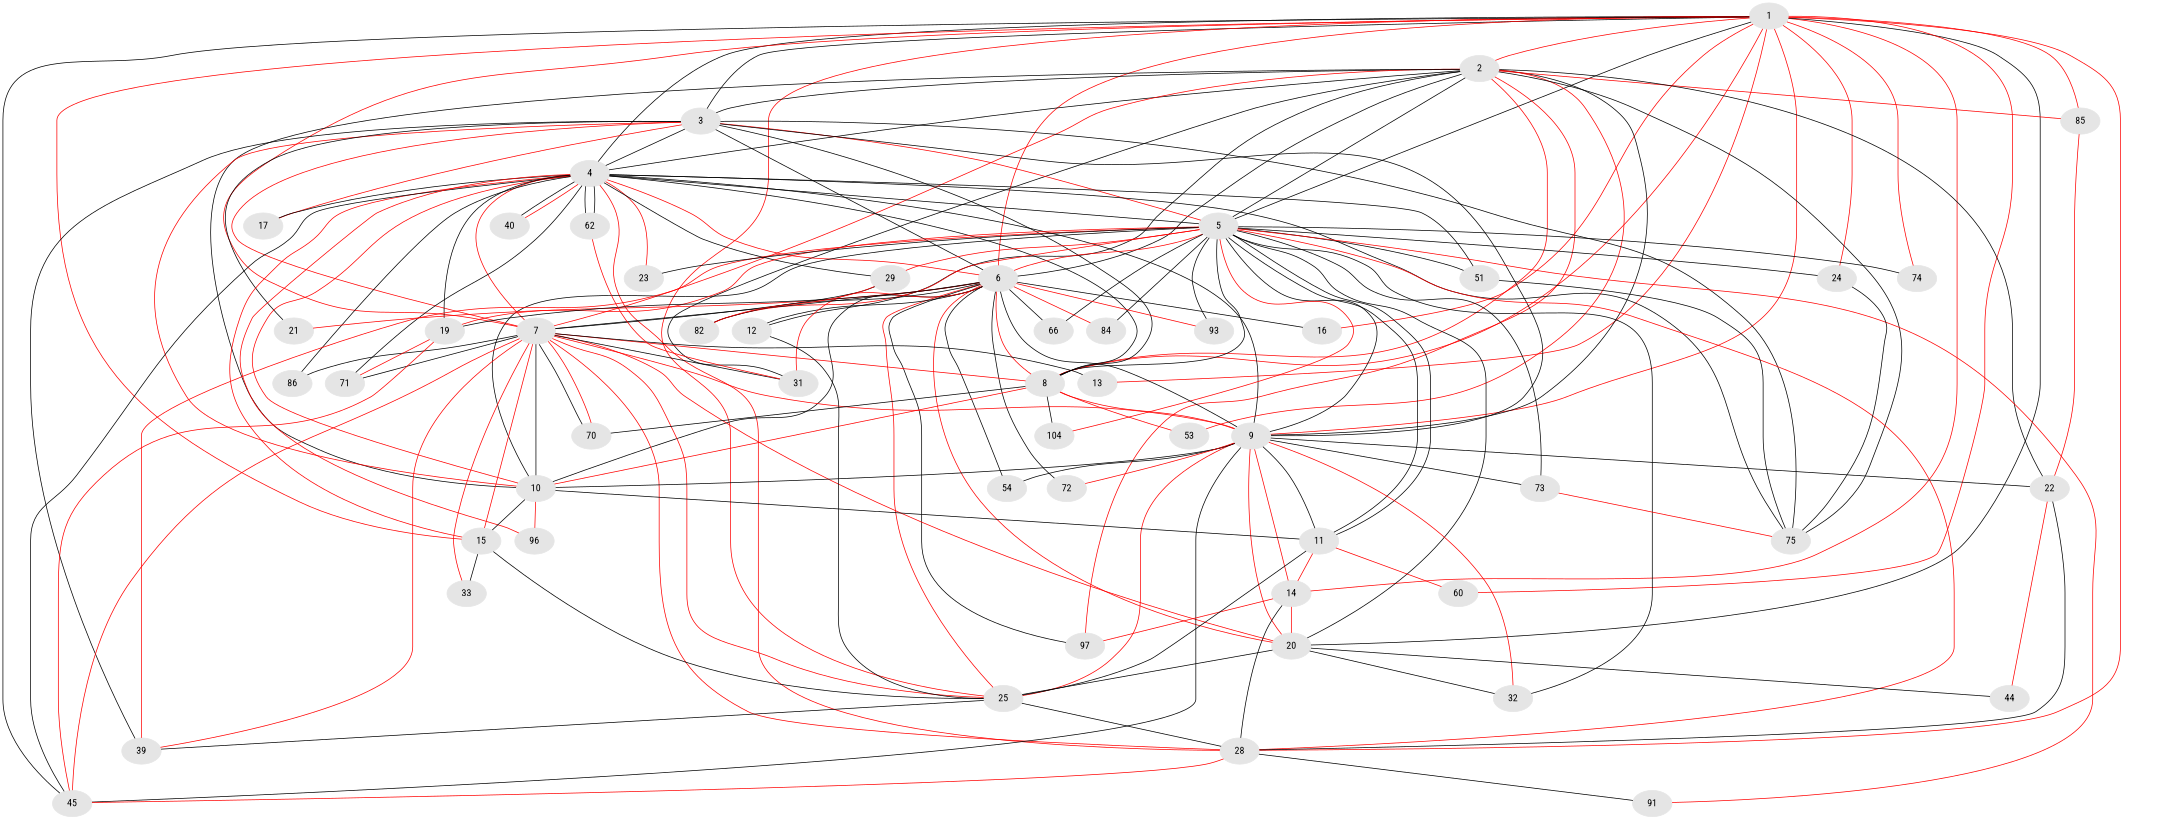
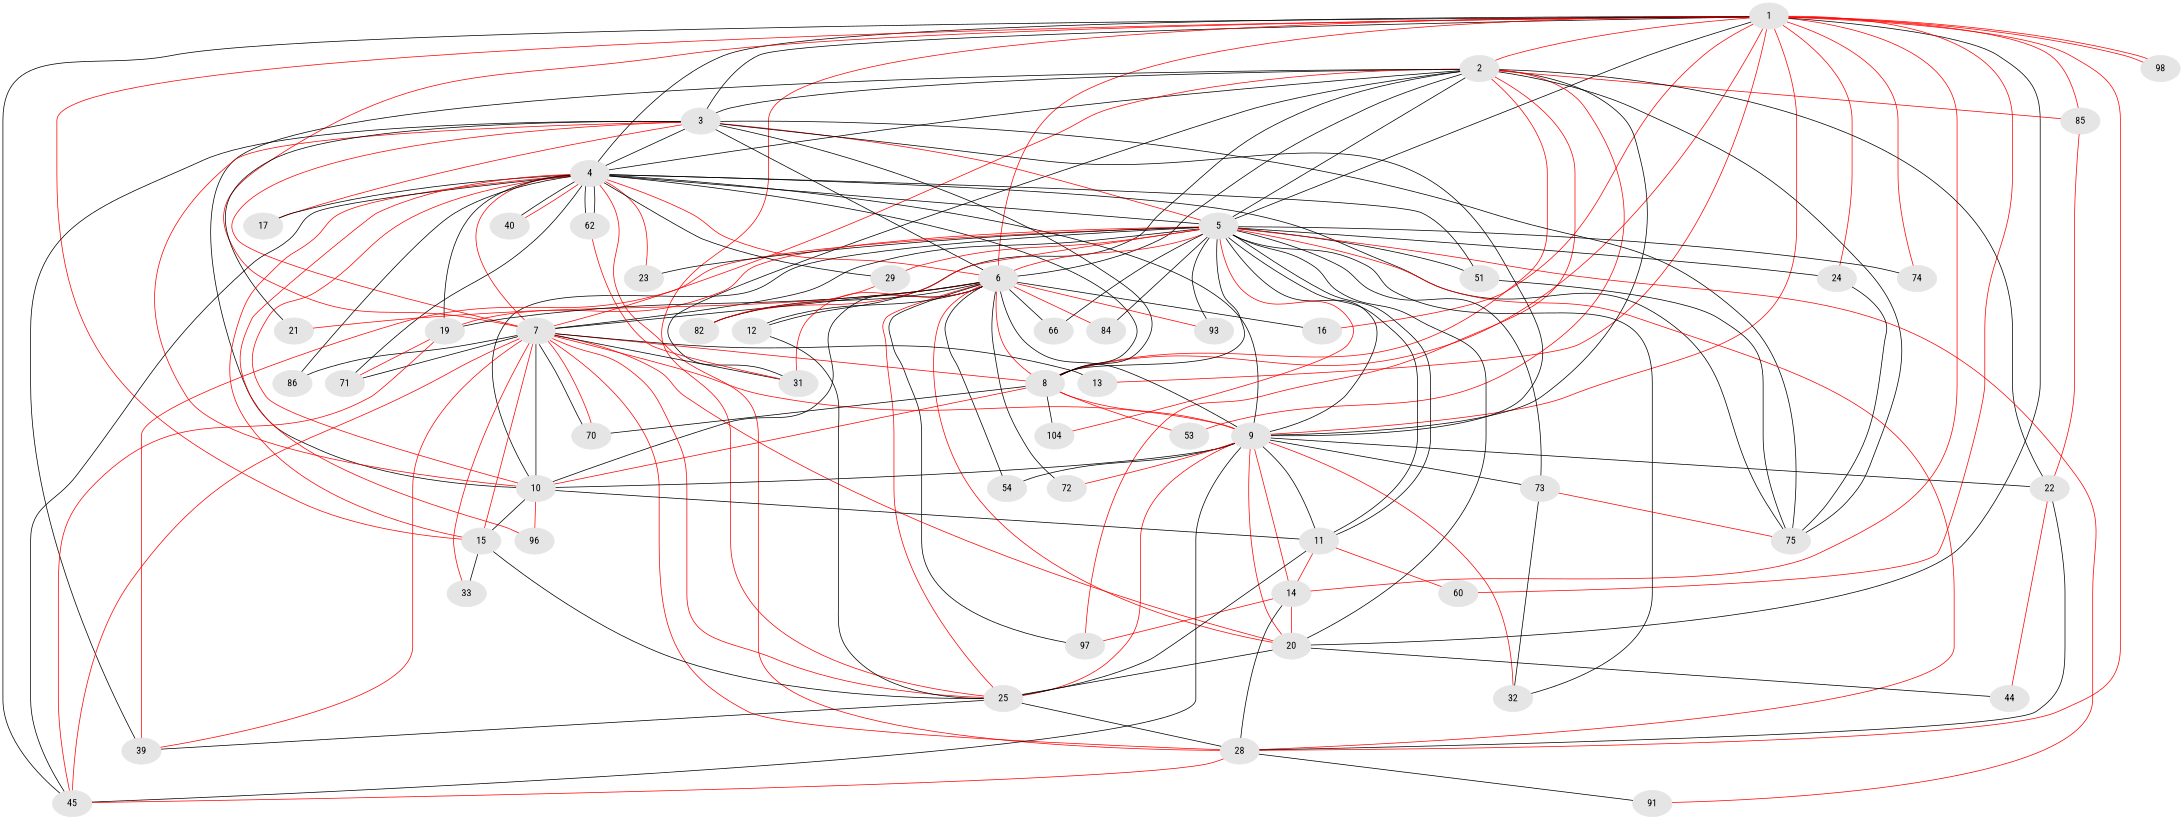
none -> (2161, 69)
(716, 313) -> (858, 267)
(1402, 672) -> (1526, 598)
